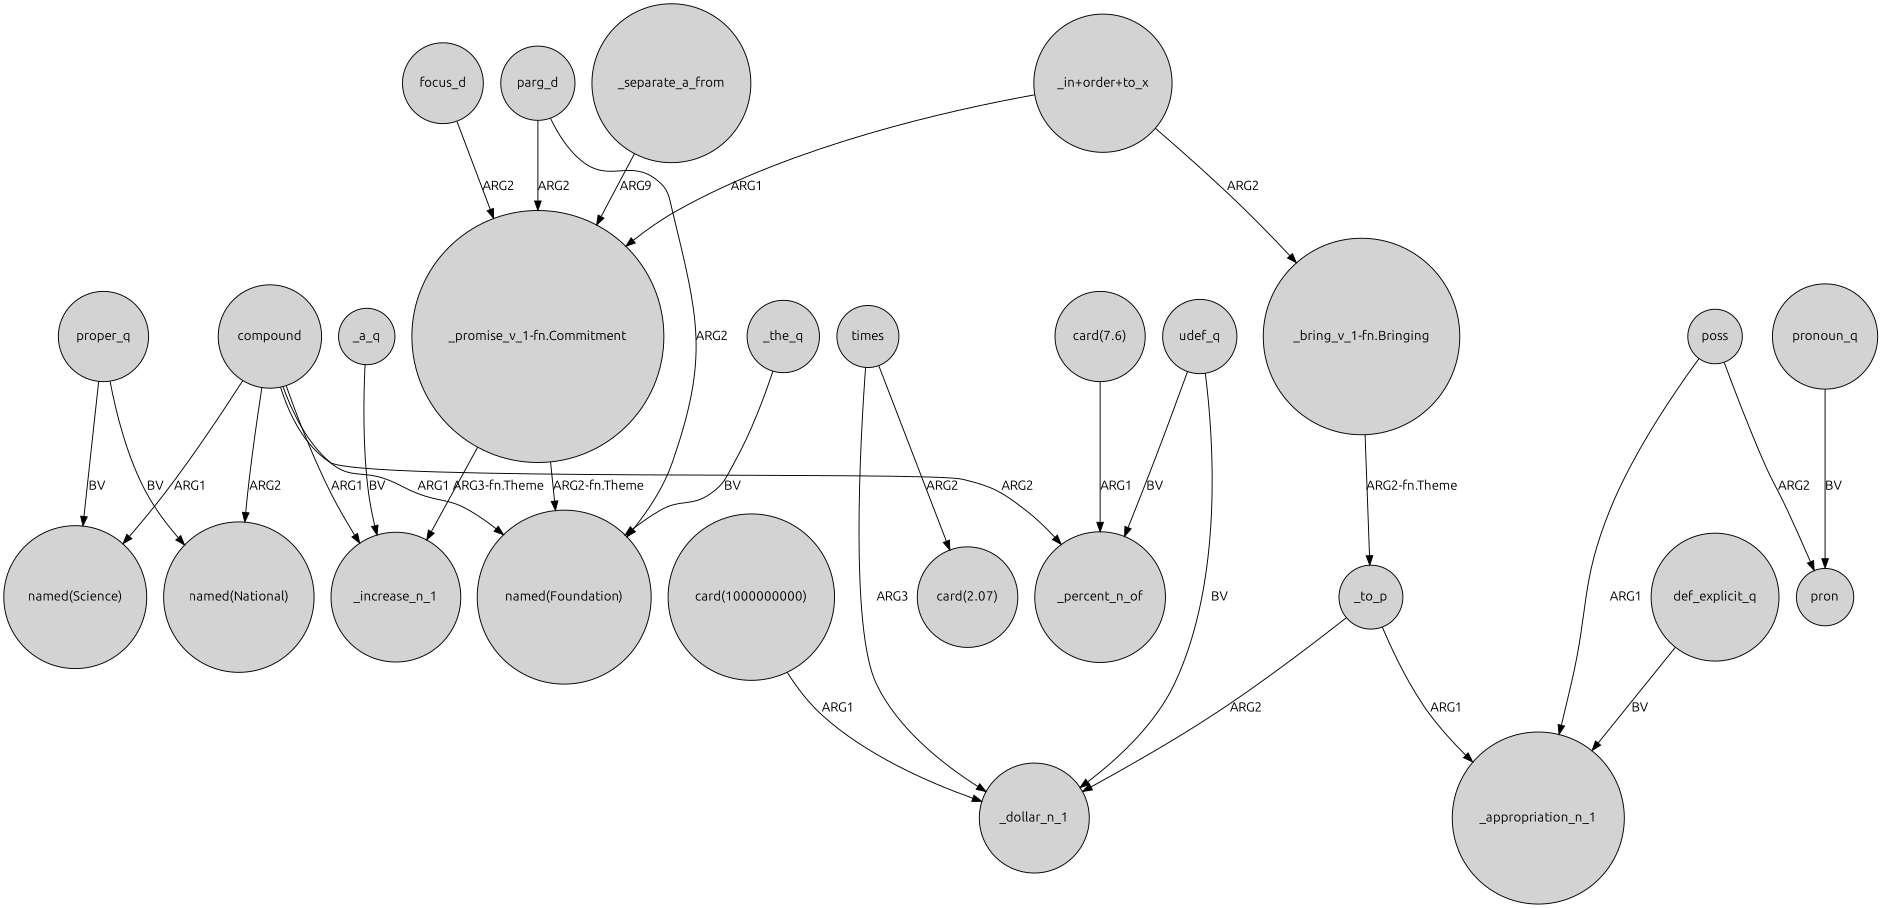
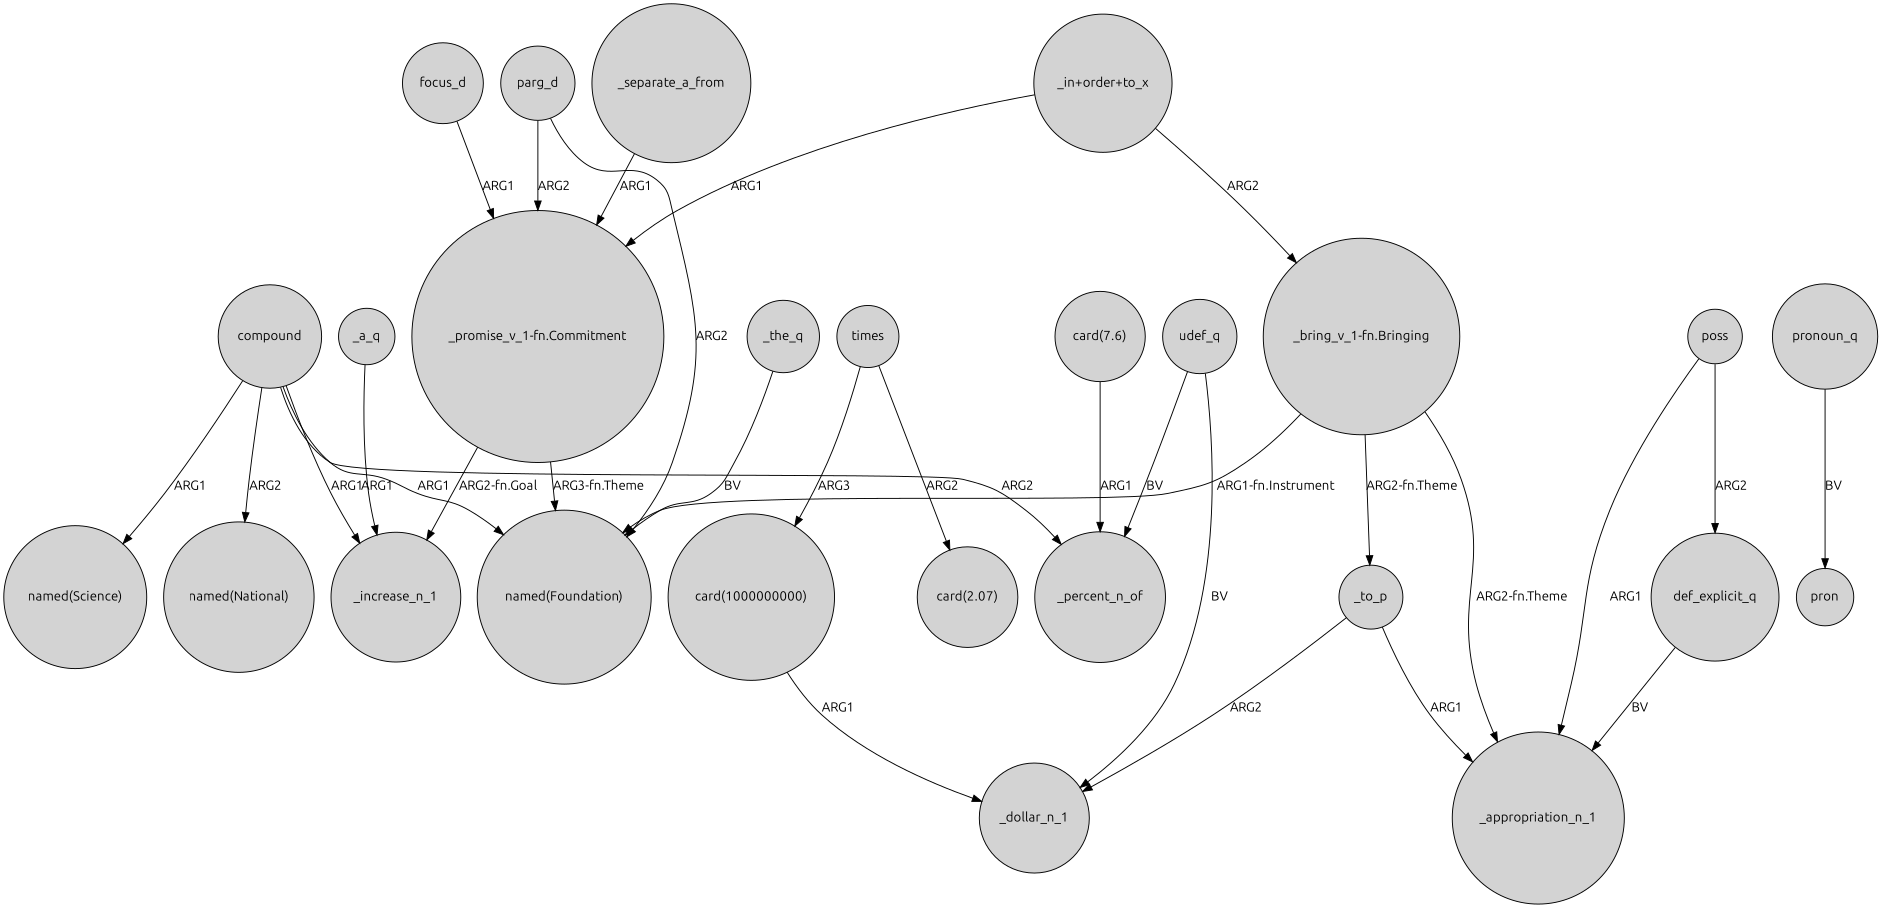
(499, 187) -> (499, 187)
(636, 187) -> (636, 187)
(103, 337) -> none
(1764, 463) -> (1715, 444)
(378, 486) -> (378, 486)
(498, 486) -> (498, 486)
(599, 486) -> (599, 486)
none -> (976, 498)
none -> (1473, 569)
(861, 600) -> (835, 444)
